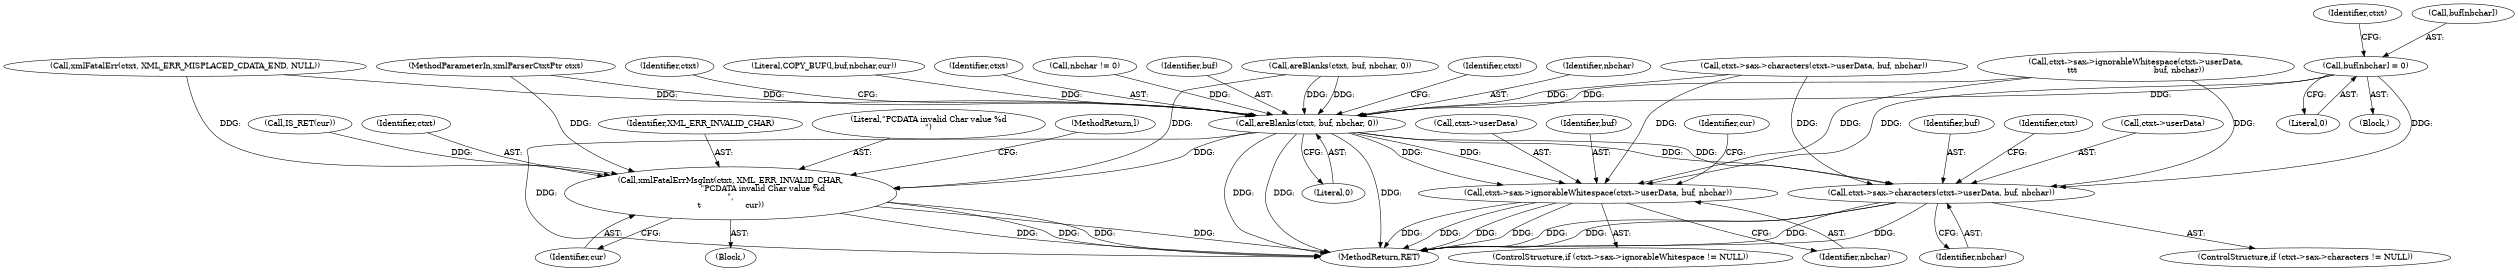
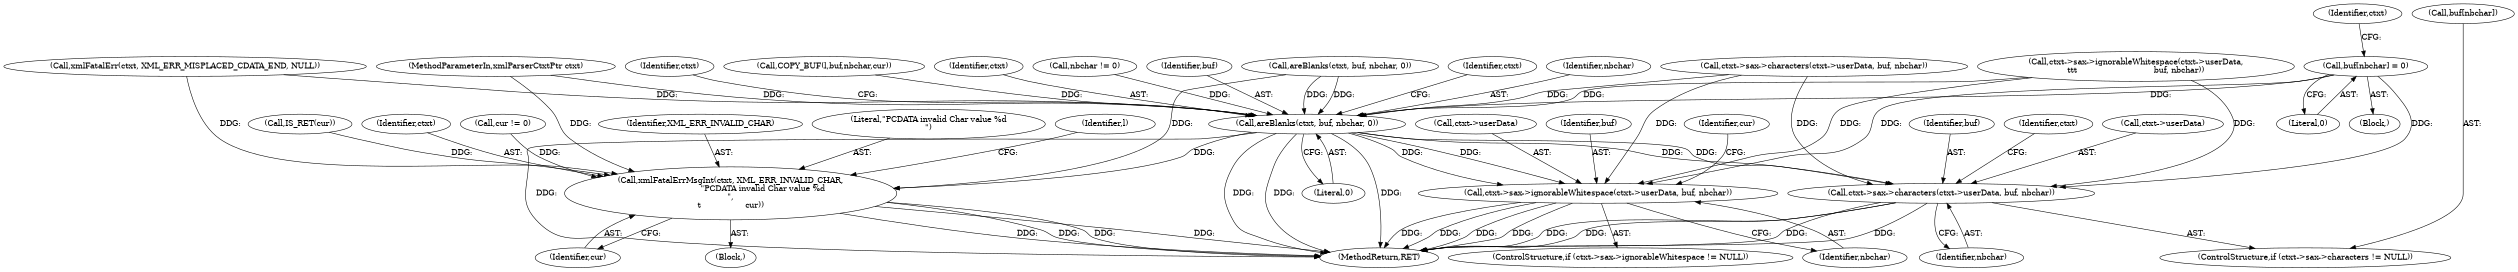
(2417, 39) -> (2463, 171)
(824, 66) -> (824, 66)
none -> (503, 124)
(1105, 124) -> (1105, 124)
